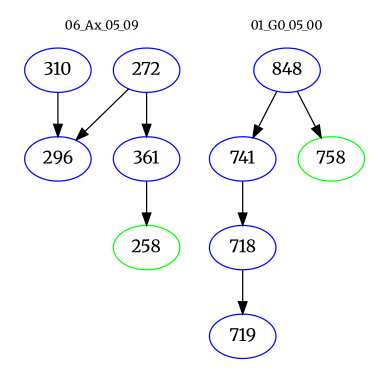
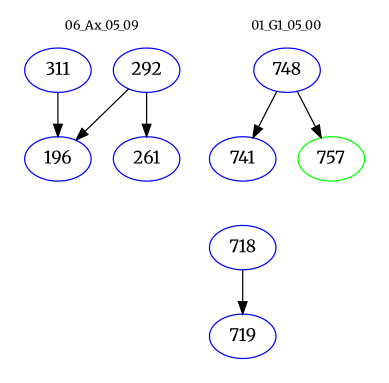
(287, 26) -> (287, 26)
(58, 70) -> (58, 70)
(147, 70) -> (147, 70)
(287, 70) -> (287, 70)
(58, 159) -> (58, 159)
(147, 159) -> (147, 159)
(331, 159) -> (331, 159)
(243, 197) -> none
(147, 248) -> none
